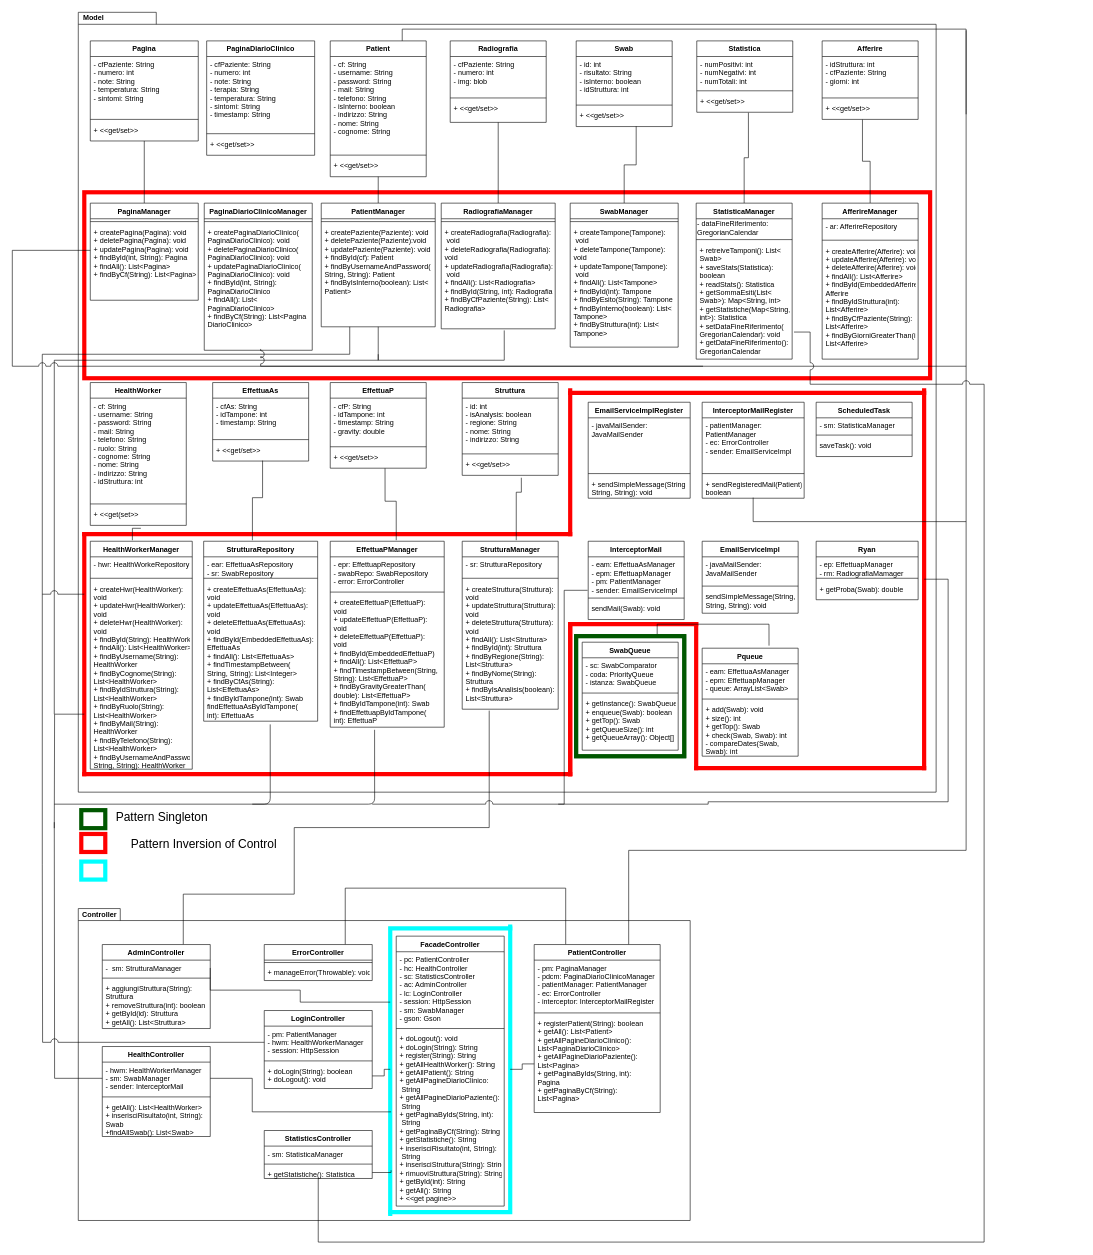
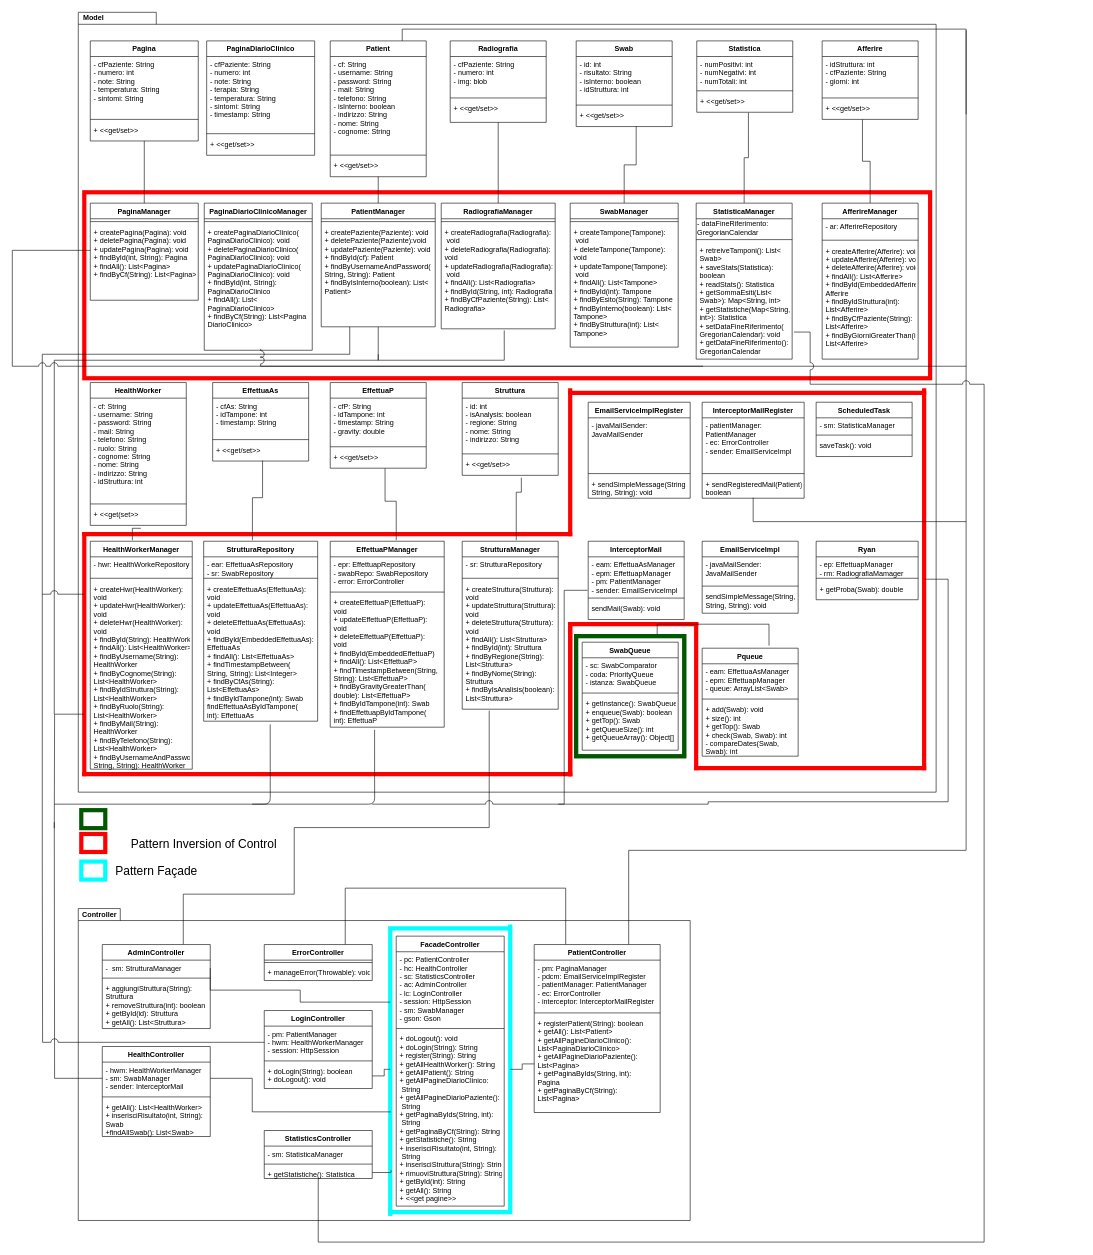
(162, 816) -> none
none -> (156, 870)
(572, 968) -> (572, 968)
